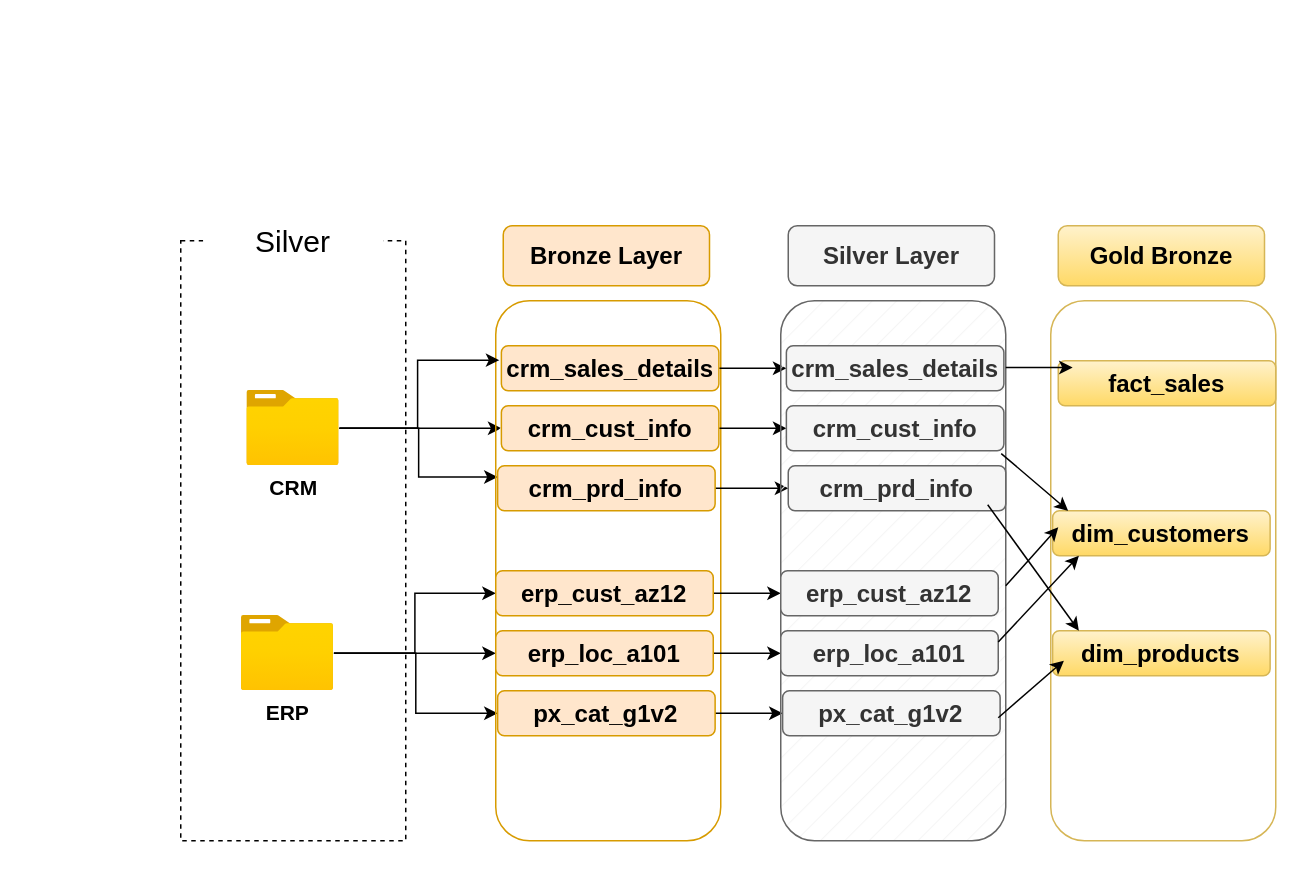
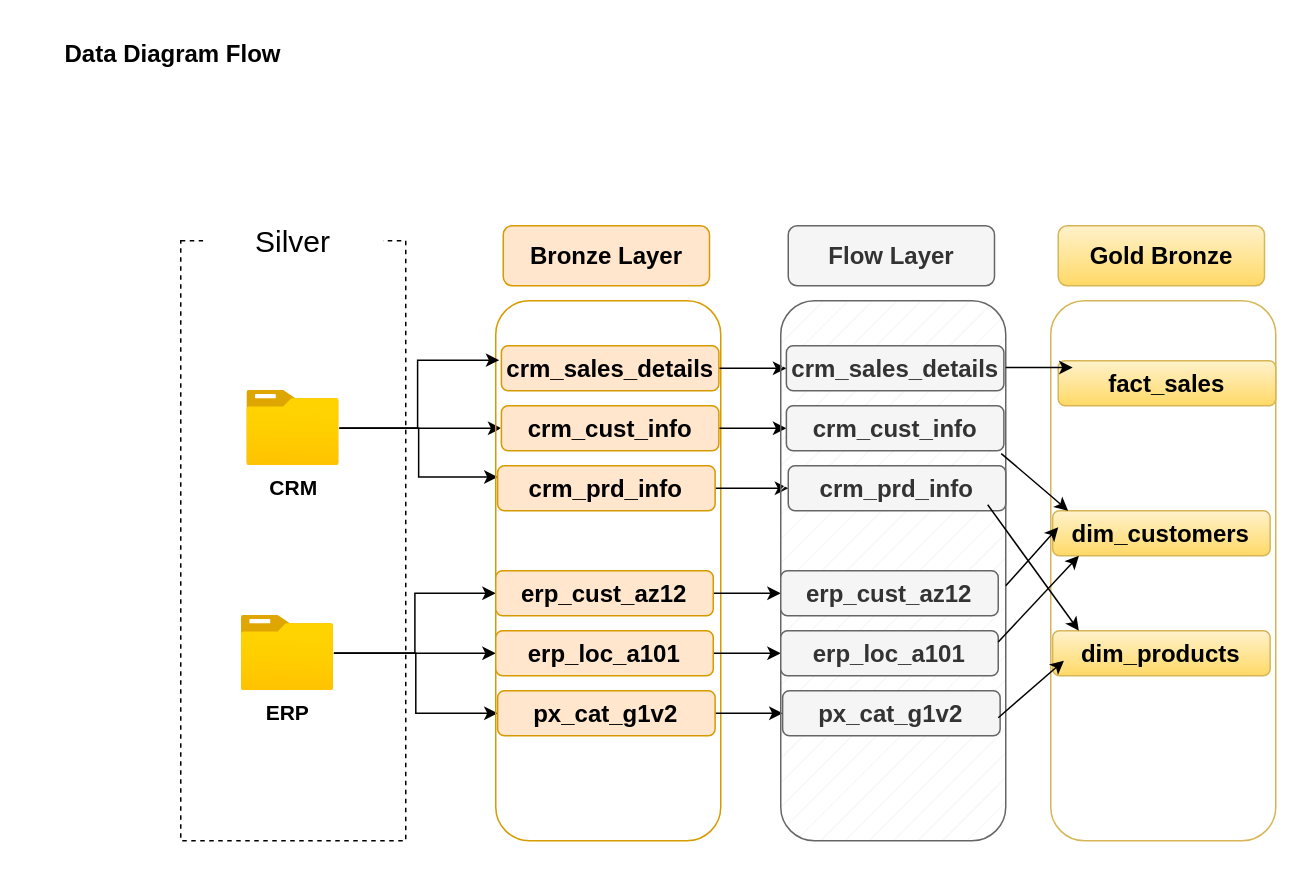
none -> (173, 53)
(892, 256) -> (892, 256)
